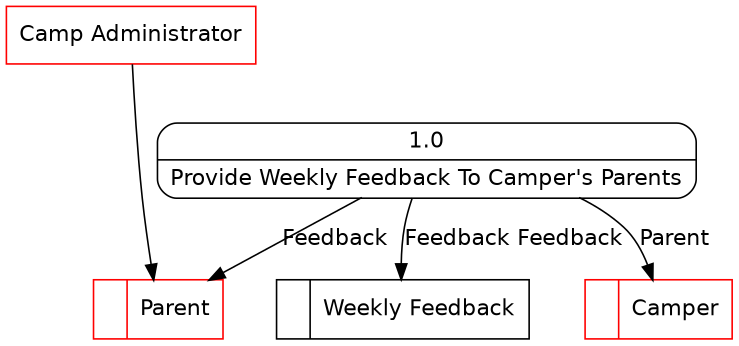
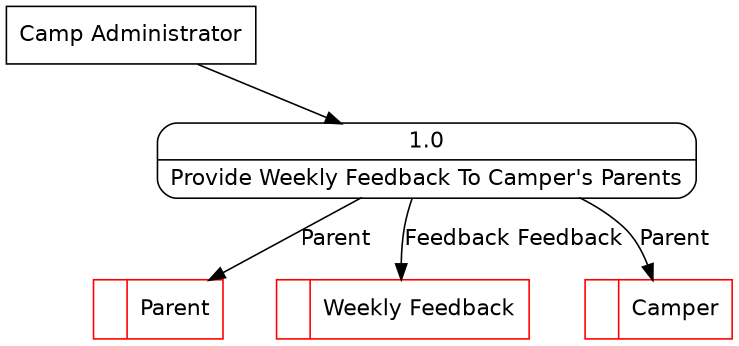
(131, 35) -> (131, 35)
(139, 164) -> (262, 91)
(336, 239) -> (336, 239)
(403, 309) -> (403, 309)
